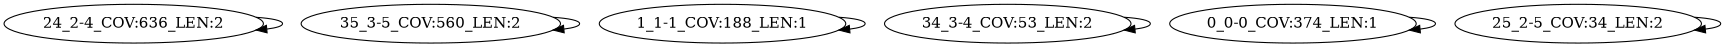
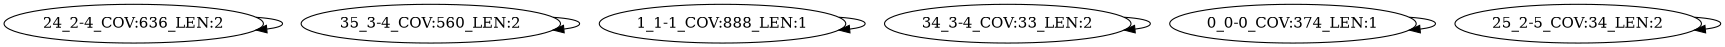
(431, 24) -> (431, 24)
(723, 24) -> (723, 24)
(1008, 24) -> (1008, 24)
